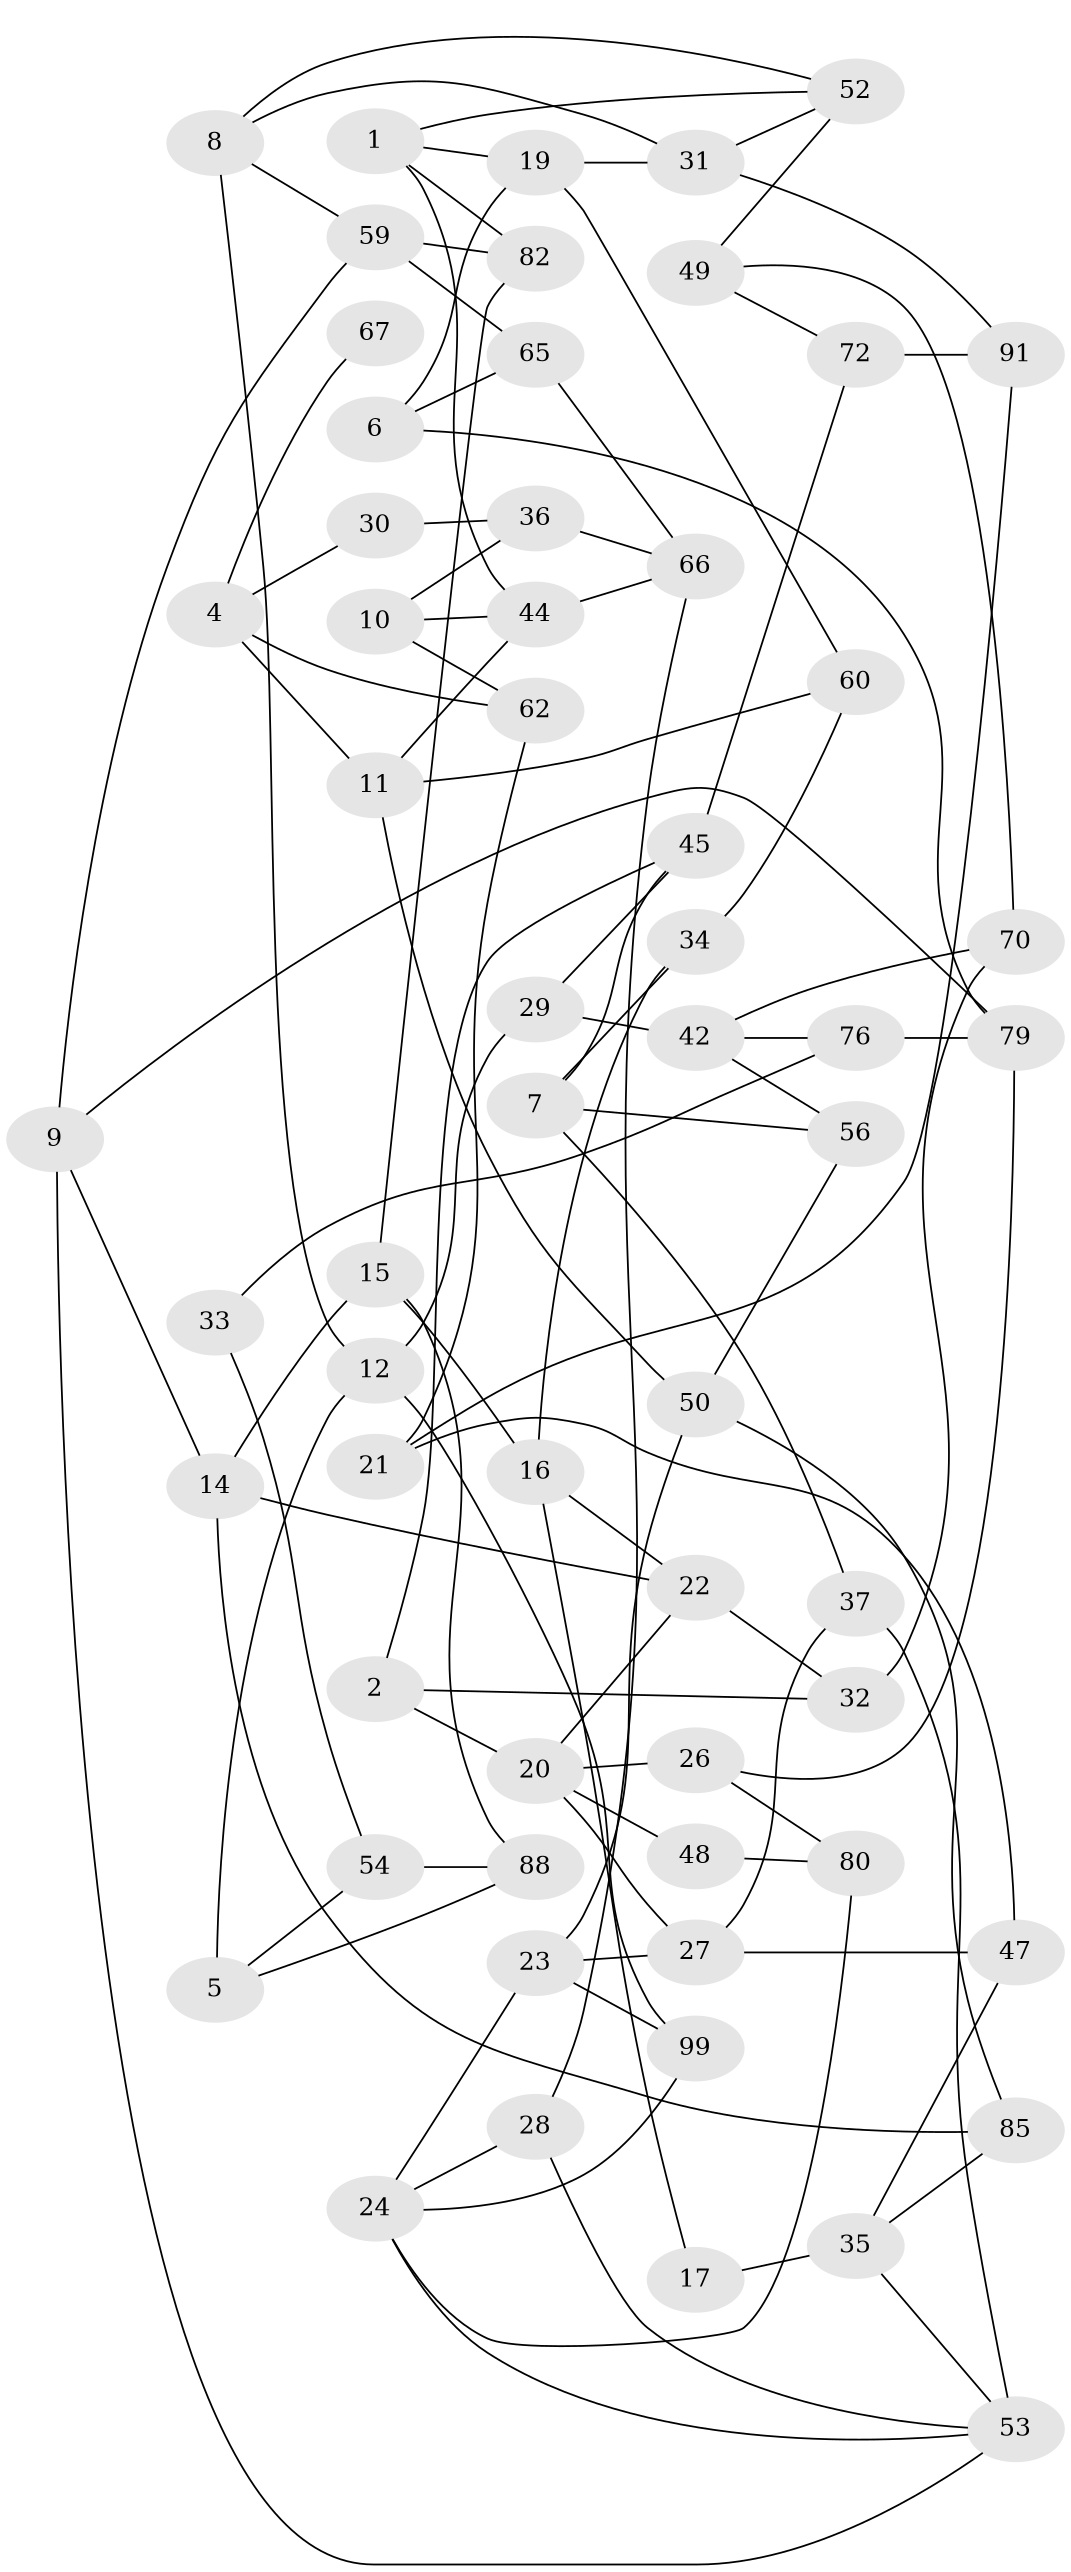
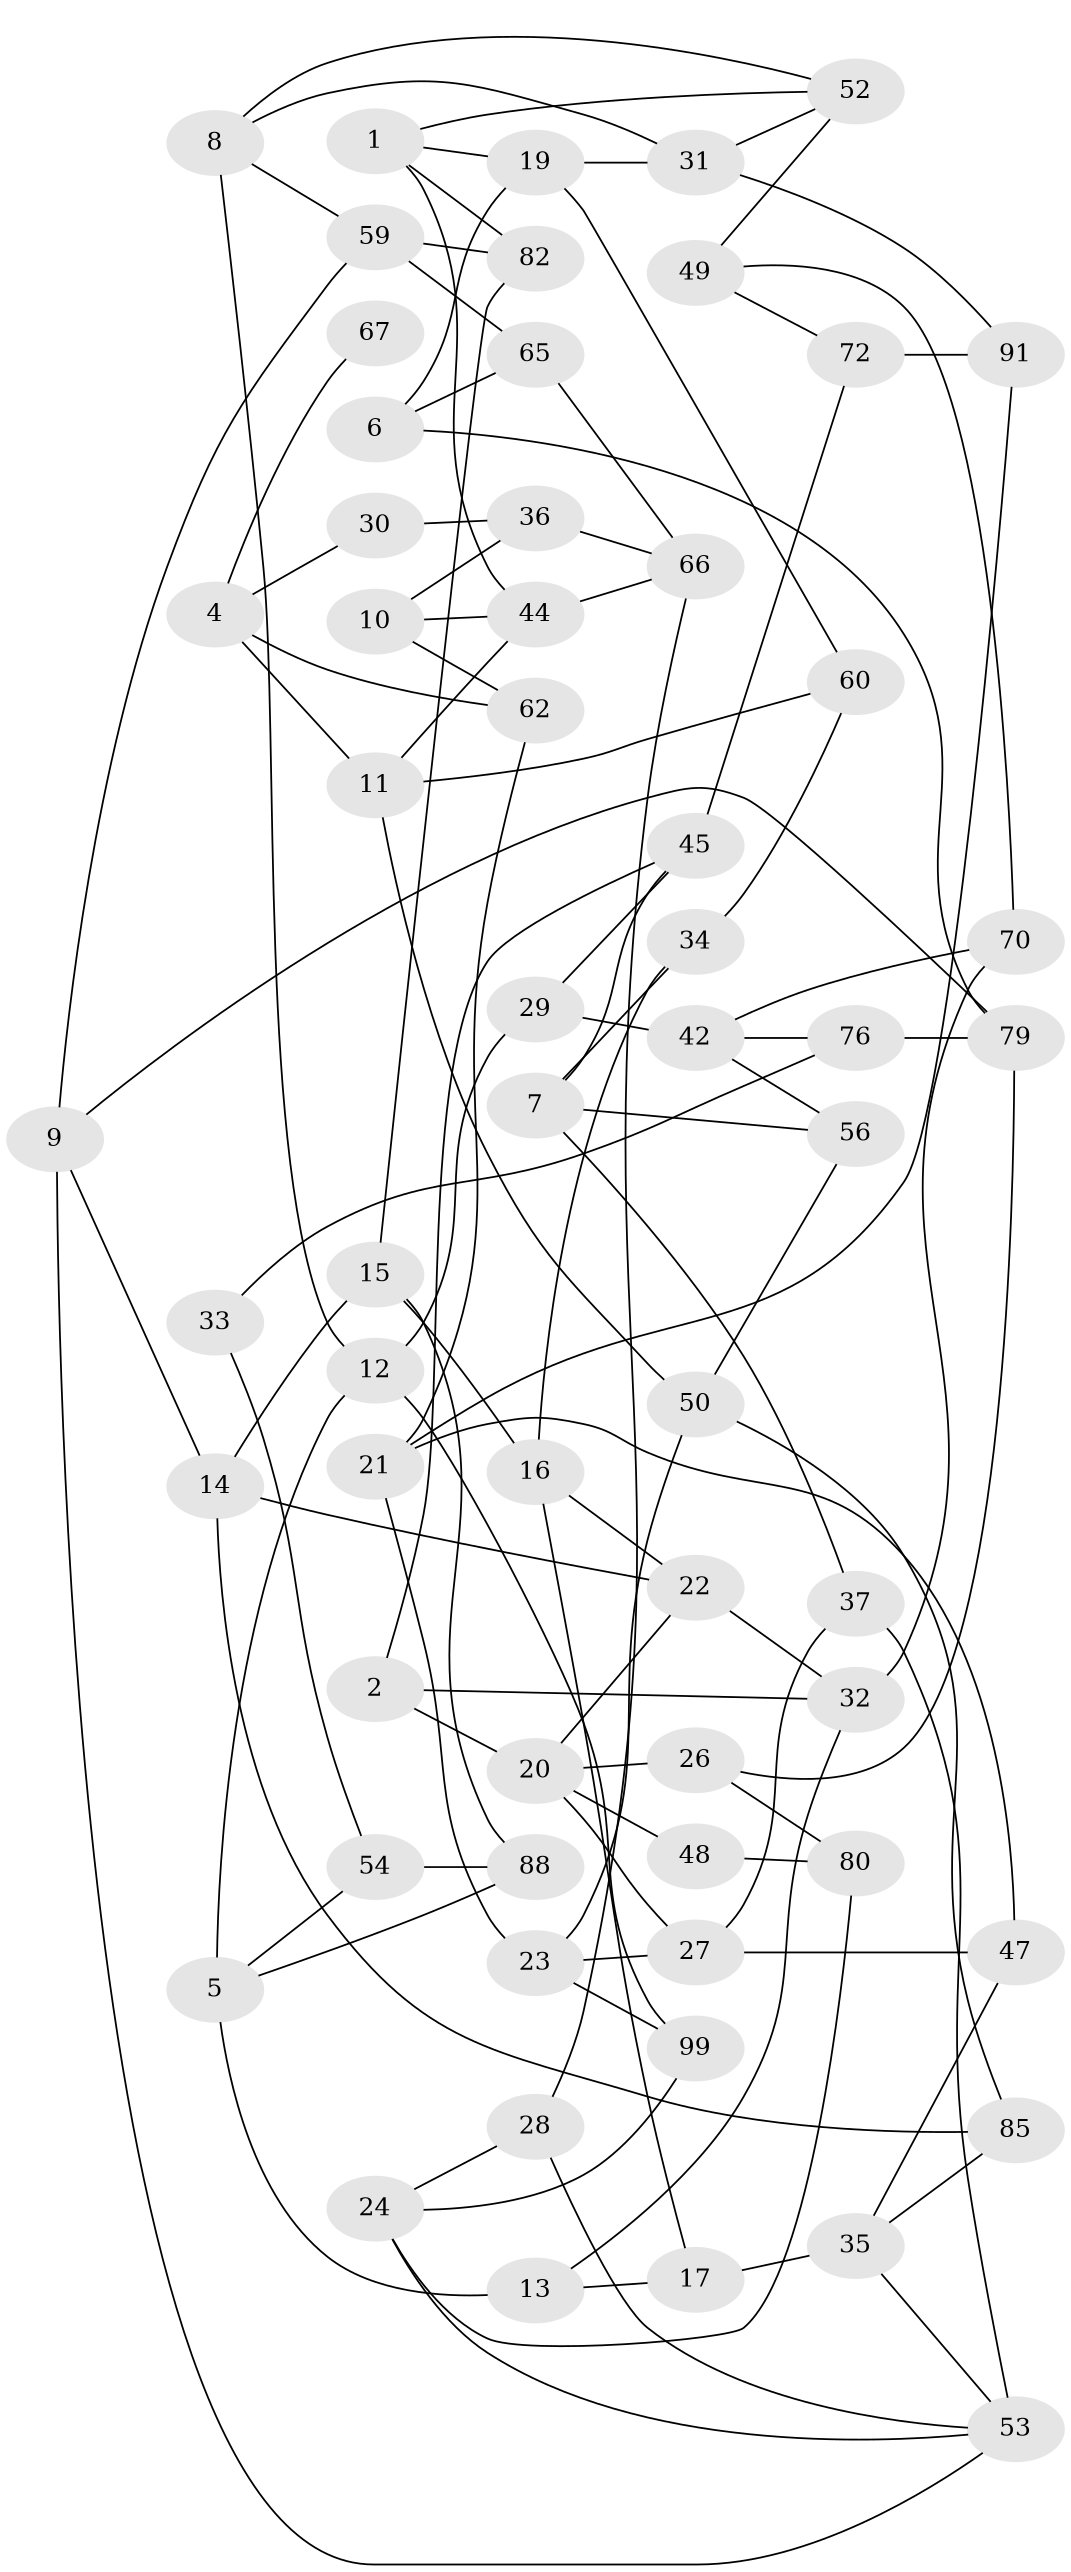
(456, 2086) -> (440, 1745)
none -> (536, 2290)
